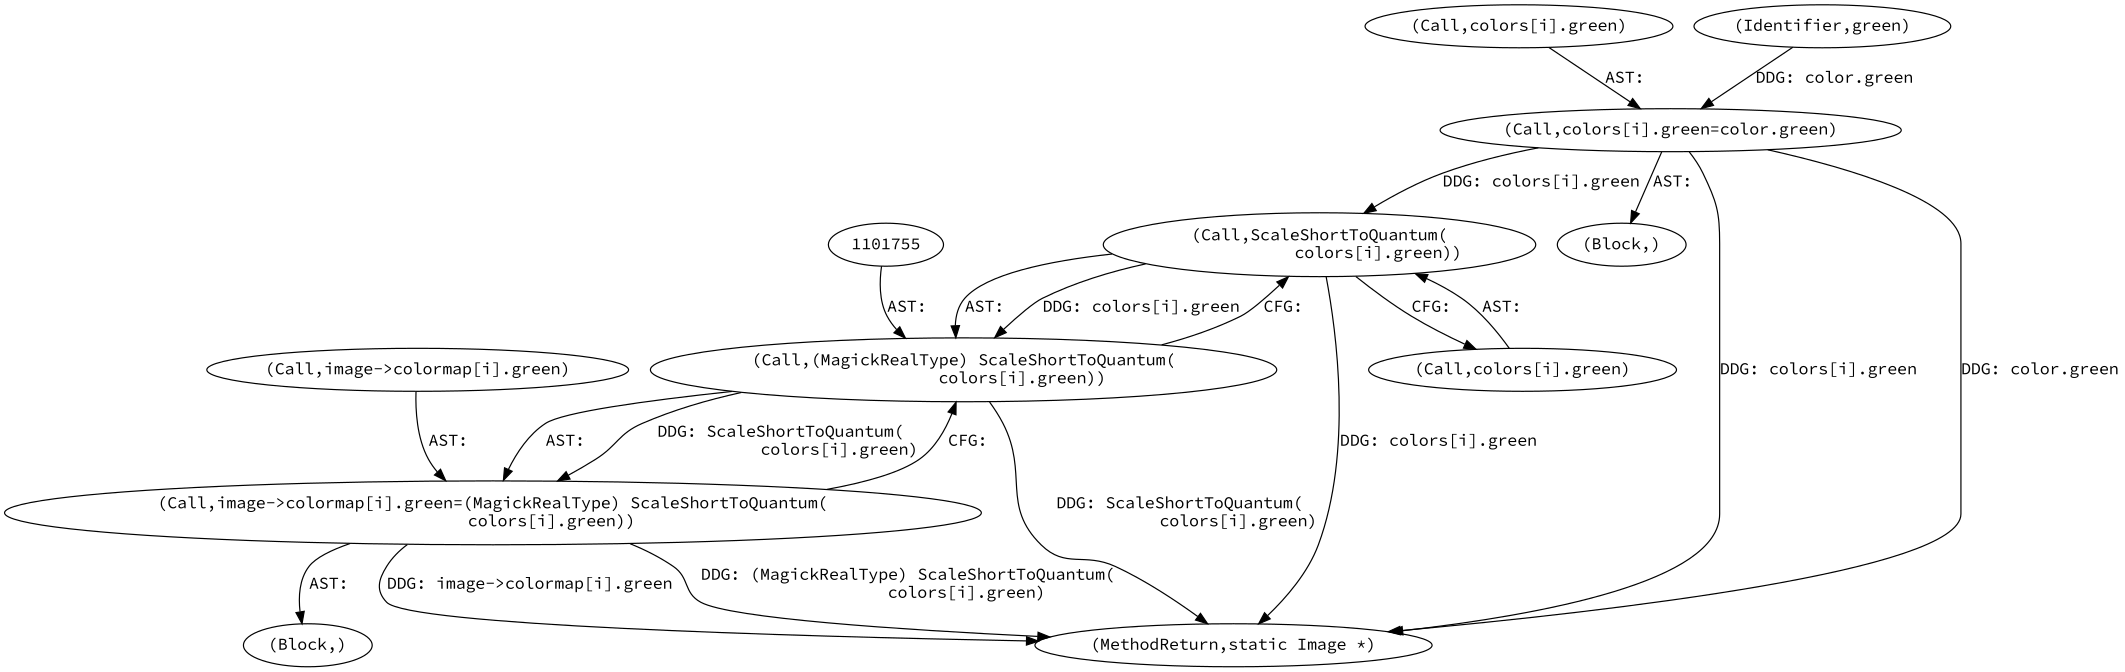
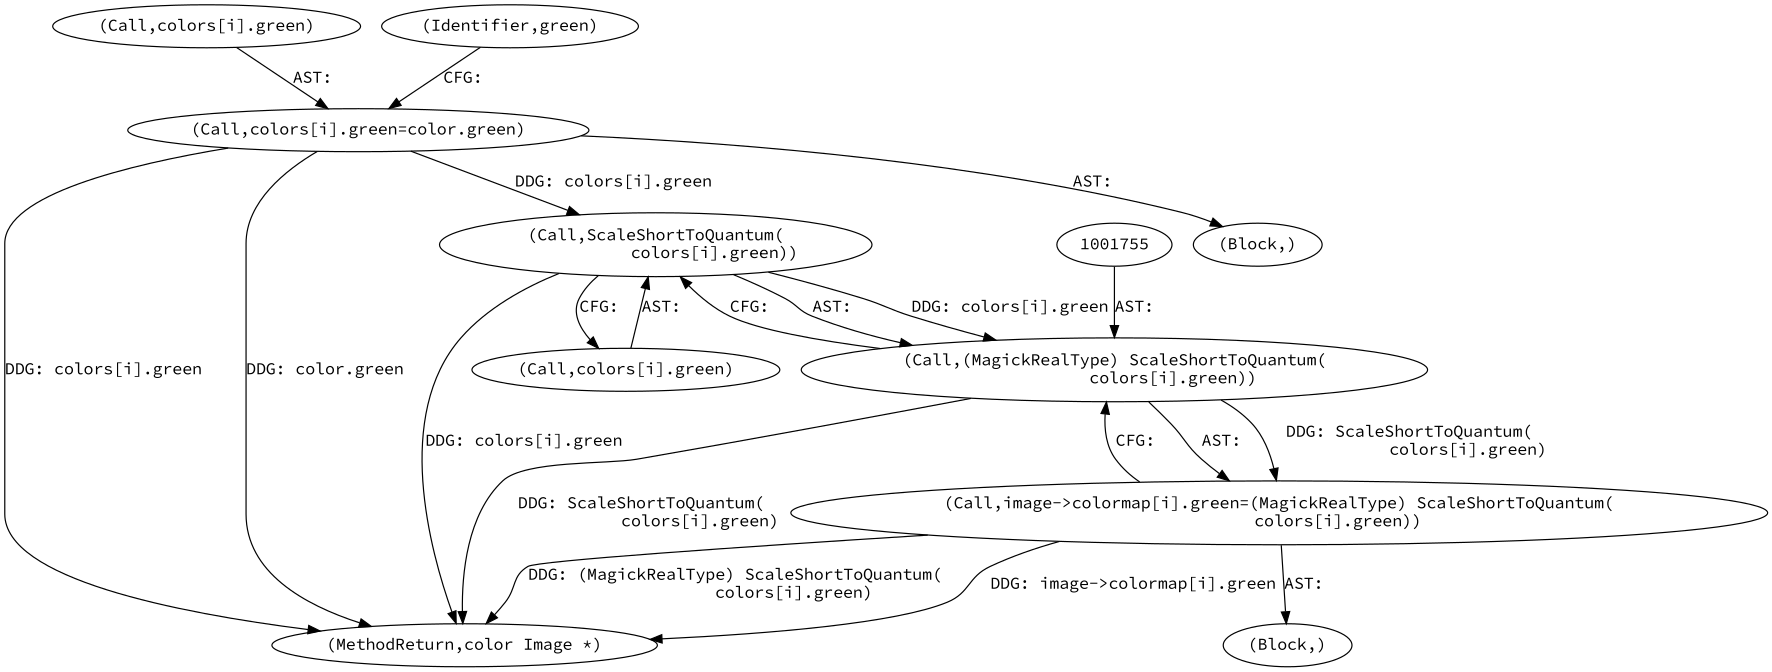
(1835, 78) -> (468, 78)
(886, 245) -> (1114, 245)
(418, 370) -> none
(1234, 645) -> (465, 645)
